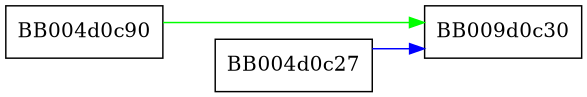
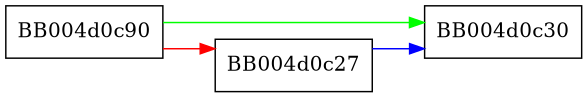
(503, 32) -> (503, 32)
none -> (182, 49)
